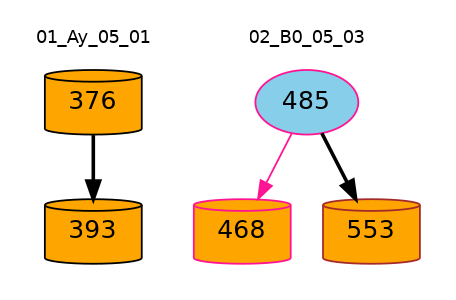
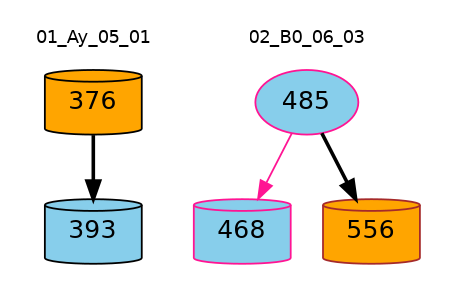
(307, 39) -> (307, 39)
(93, 231) -> (93, 231)
(242, 231) -> (242, 231)
(371, 231) -> (371, 231)
